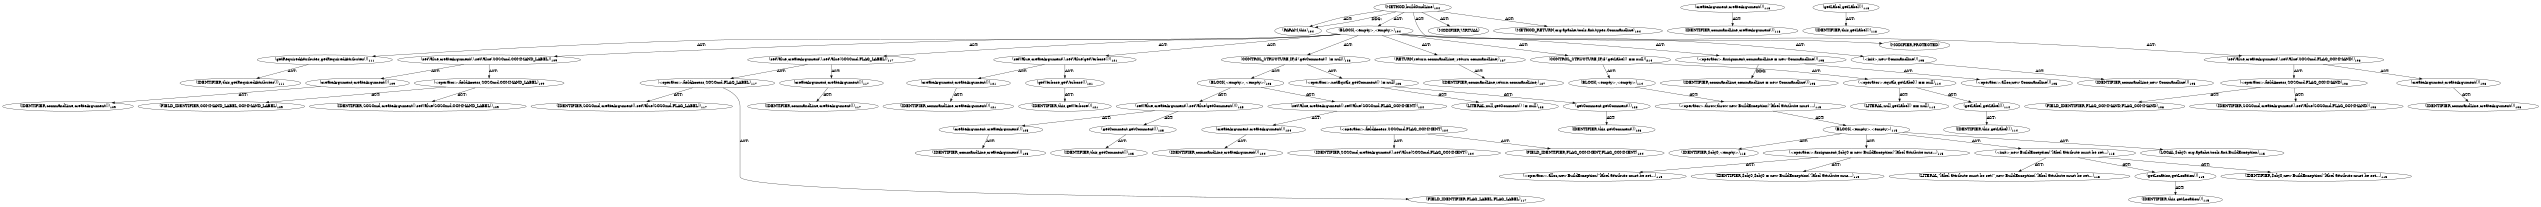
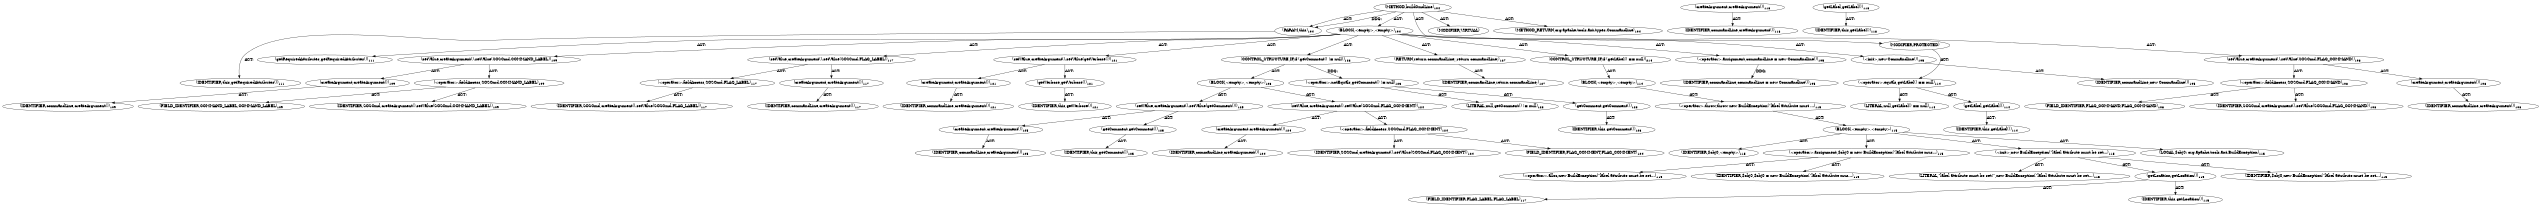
(1752, 68) -> (1937, 67)
(284, 71) -> (747, 36)
(1333, 71) -> (1333, 71)
(2017, 83) -> none
none -> (1375, 117)
(1024, 194) -> (1848, 194)
